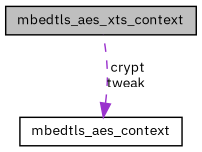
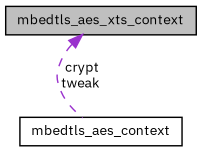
(107, 69) -> (58, 83)
